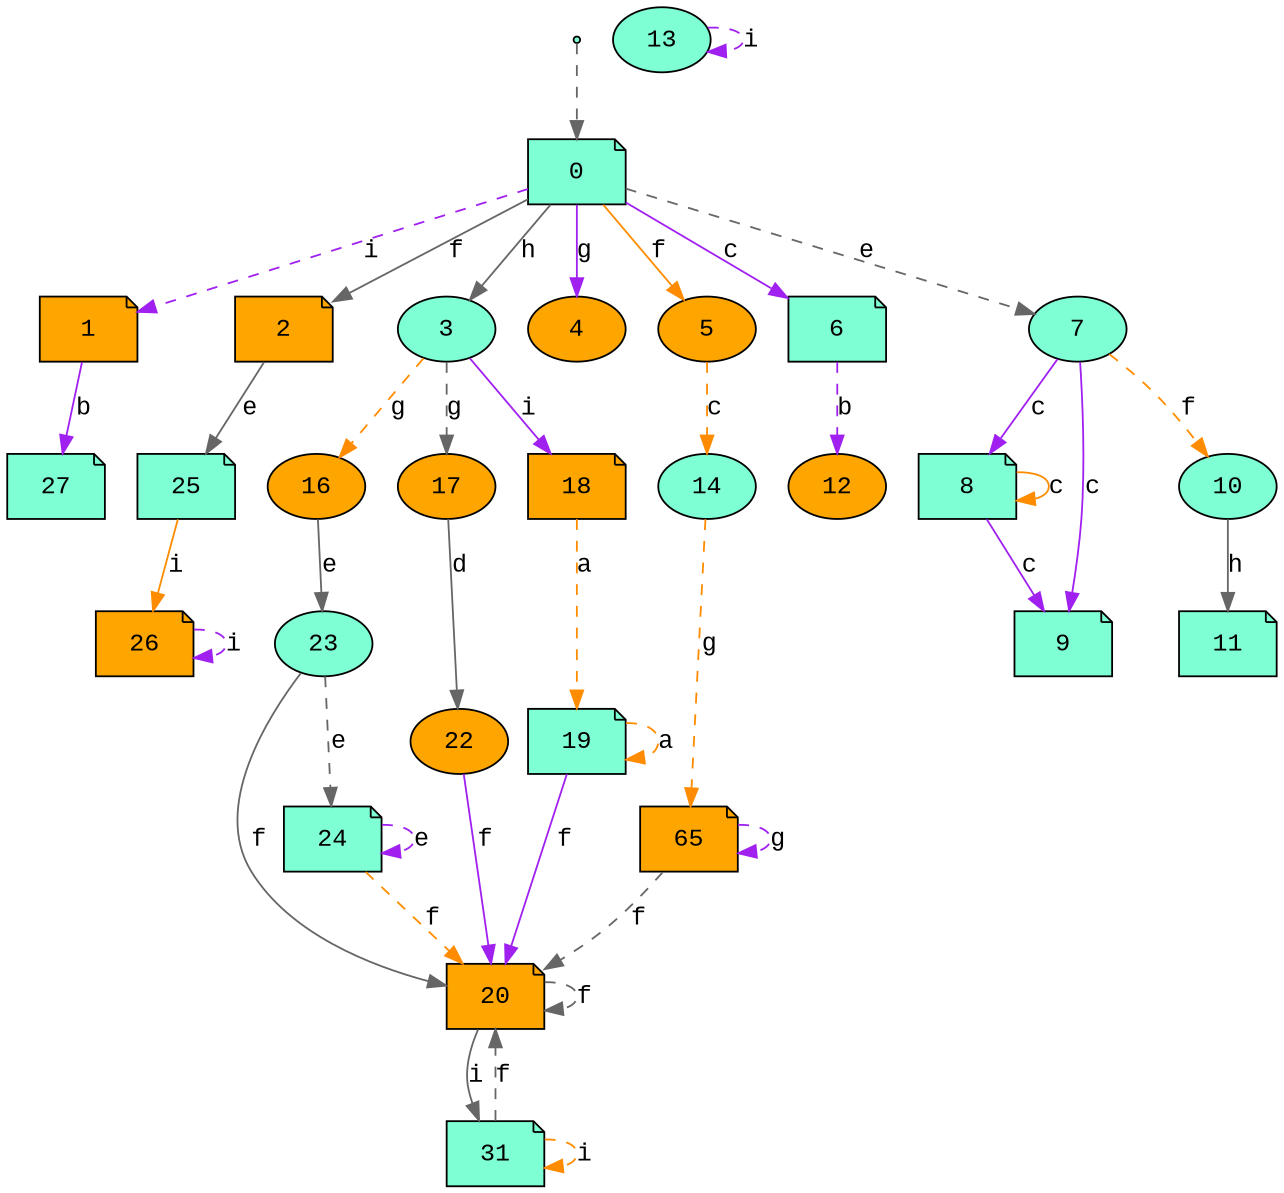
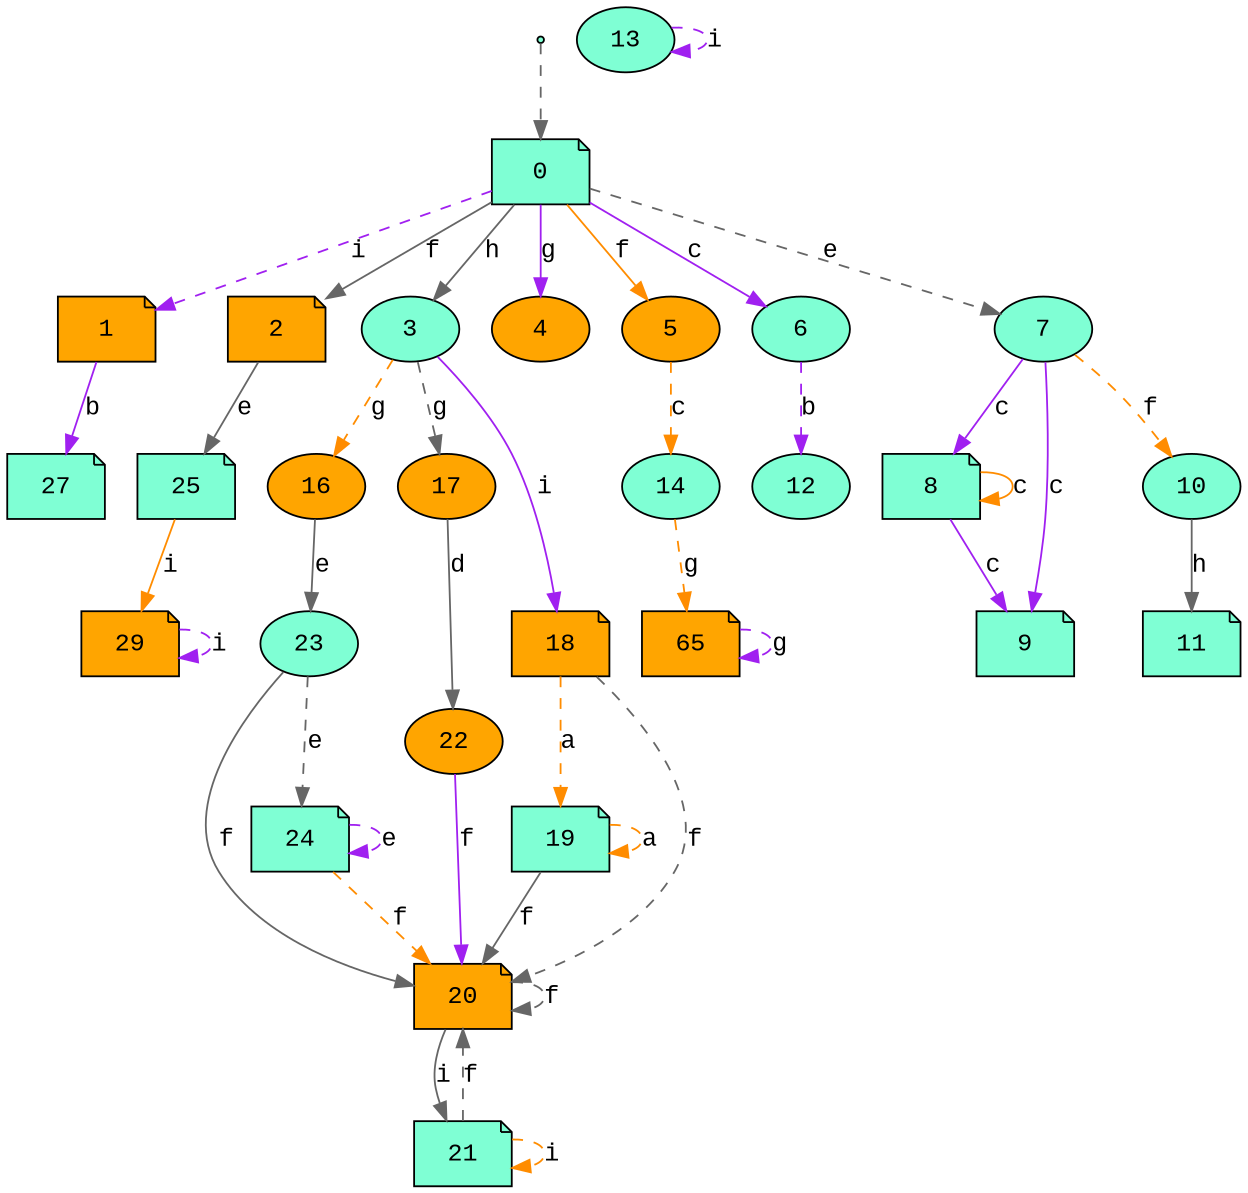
(837, 329) -> (801, 329)
(837, 486) -> (801, 486)
(145, 644) -> (130, 644)
(539, 860) -> (517, 910)
(615, 920) -> (682, 852)
(495, 1154) -> (463, 1154)
